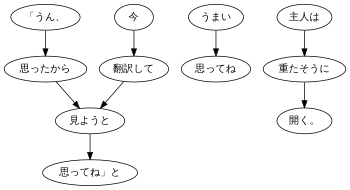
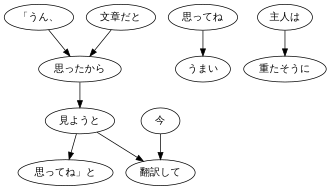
none -> (121, 17)
(216, 40) -> (203, 40)
(115, 92) -> (117, 145)
(304, 121) -> none
